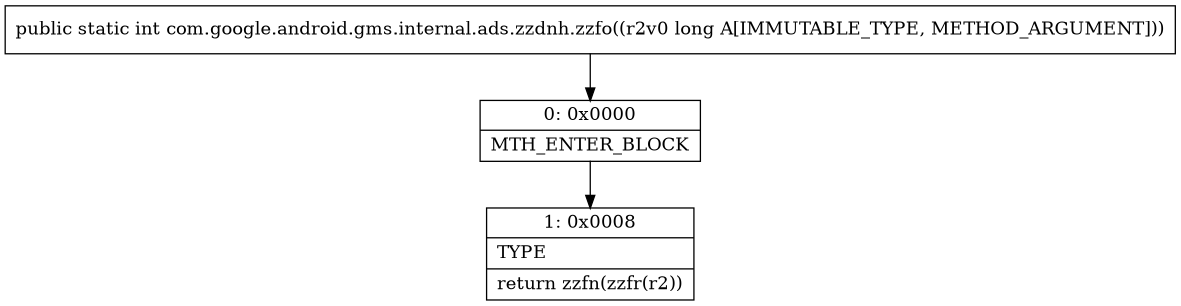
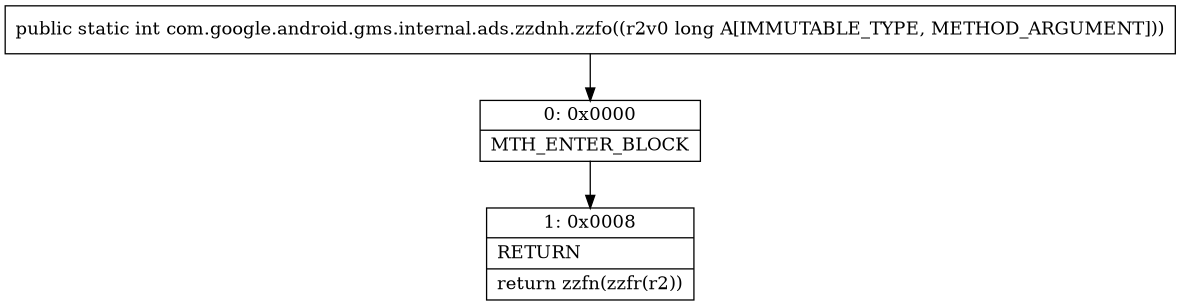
(522, 253) -> (539, 253)
